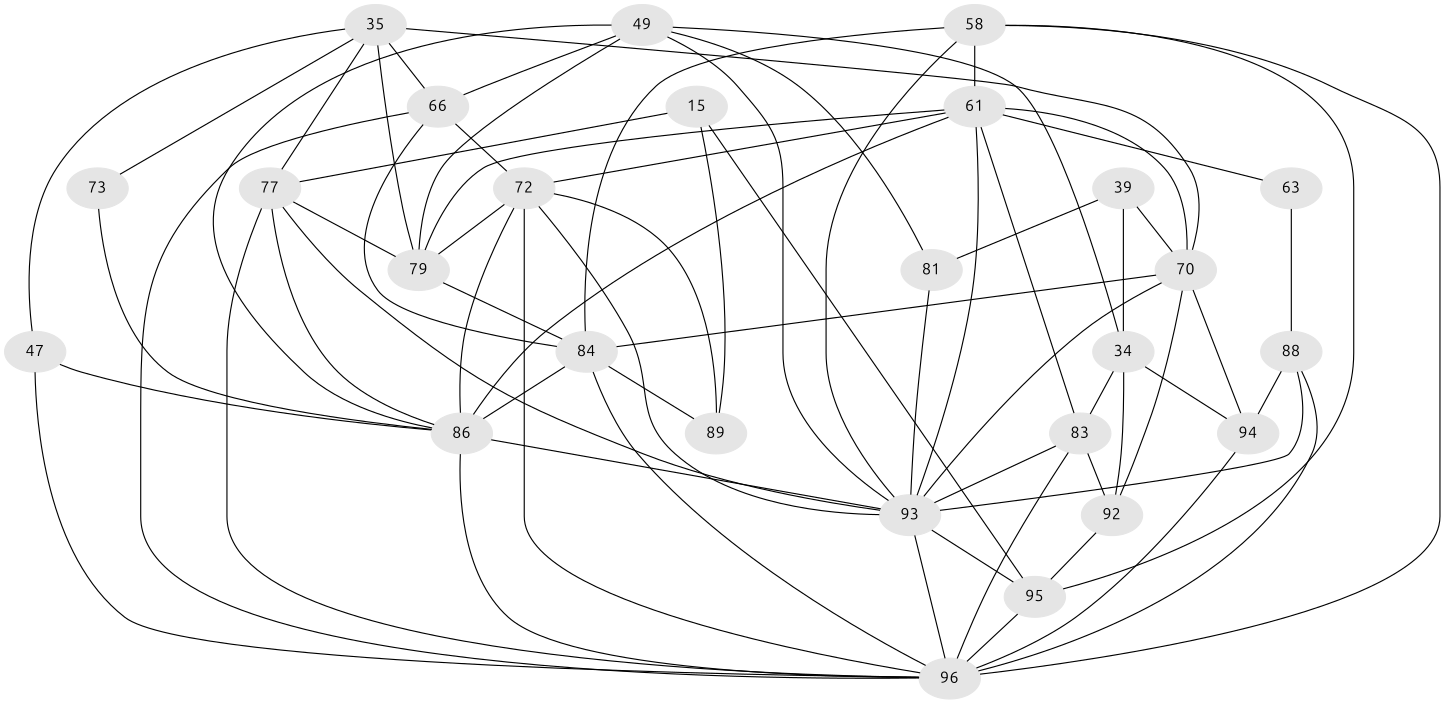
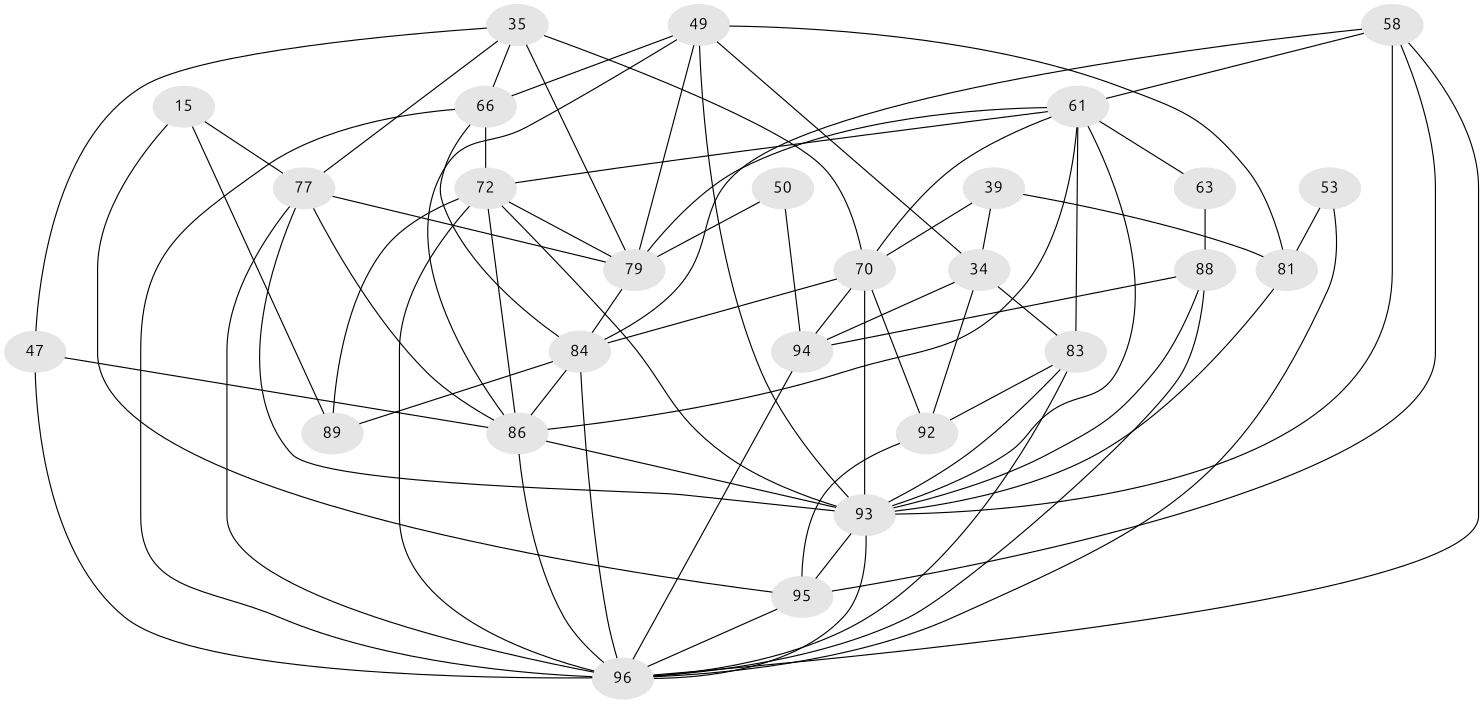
(98, 188) -> none
none -> (783, 188)
none -> (1330, 188)
